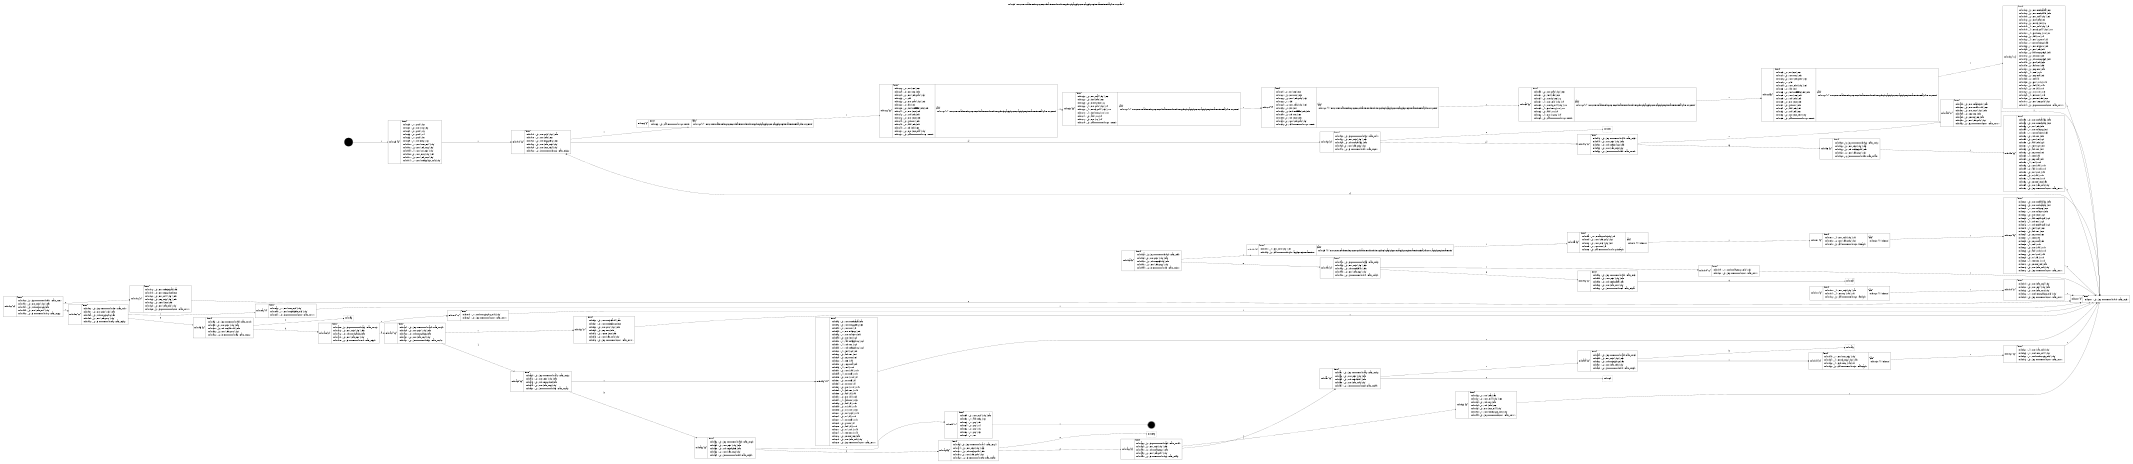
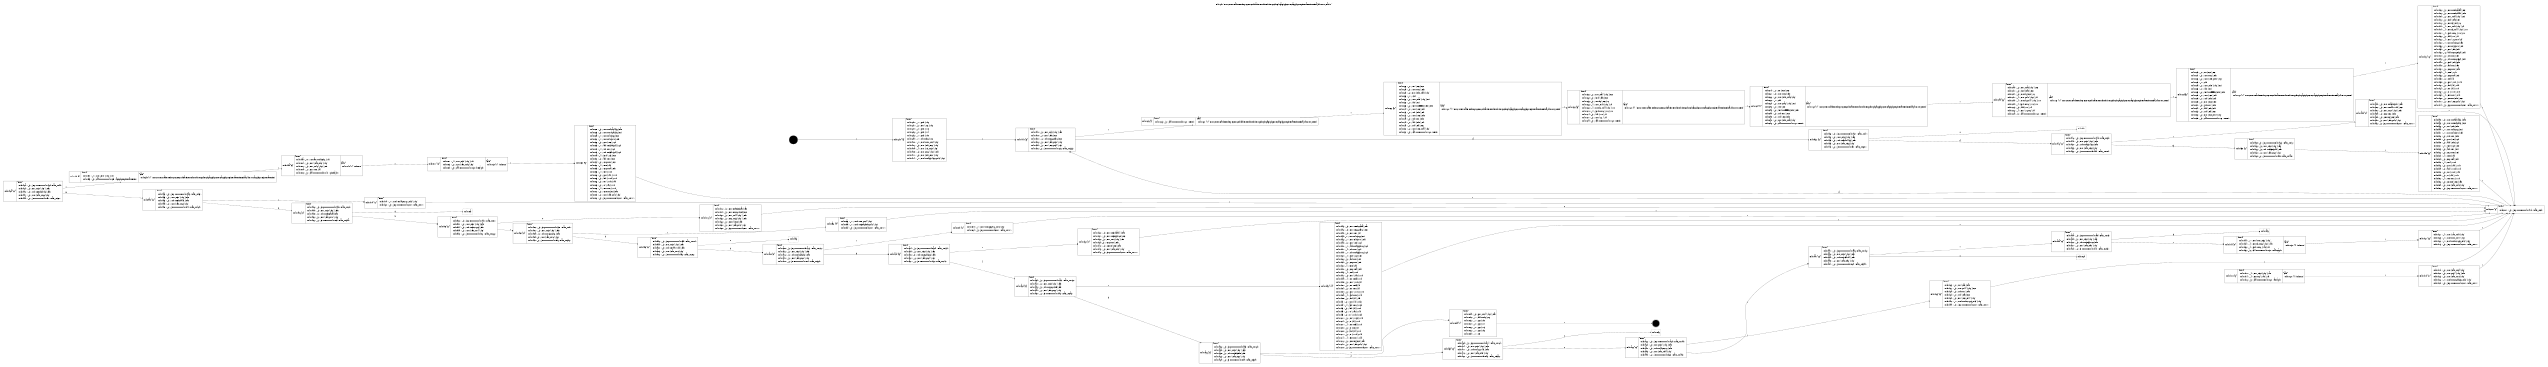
none -> (394, 220)
